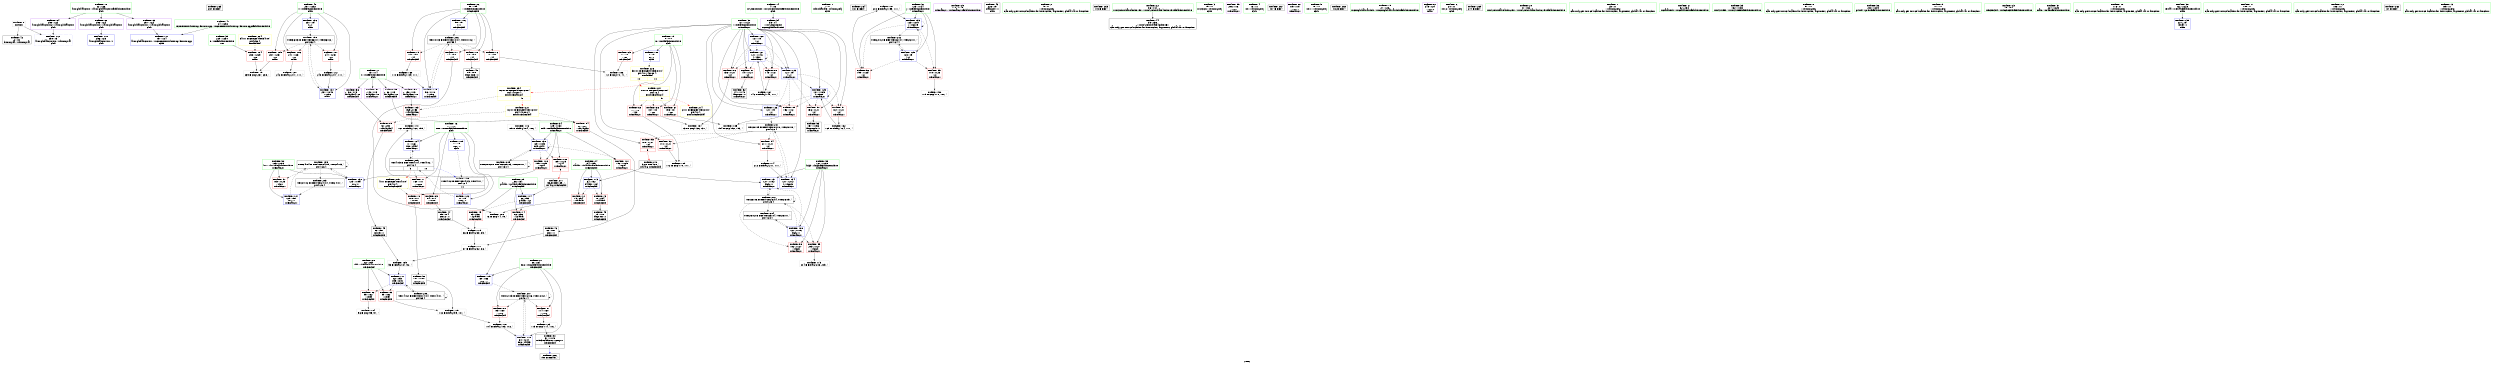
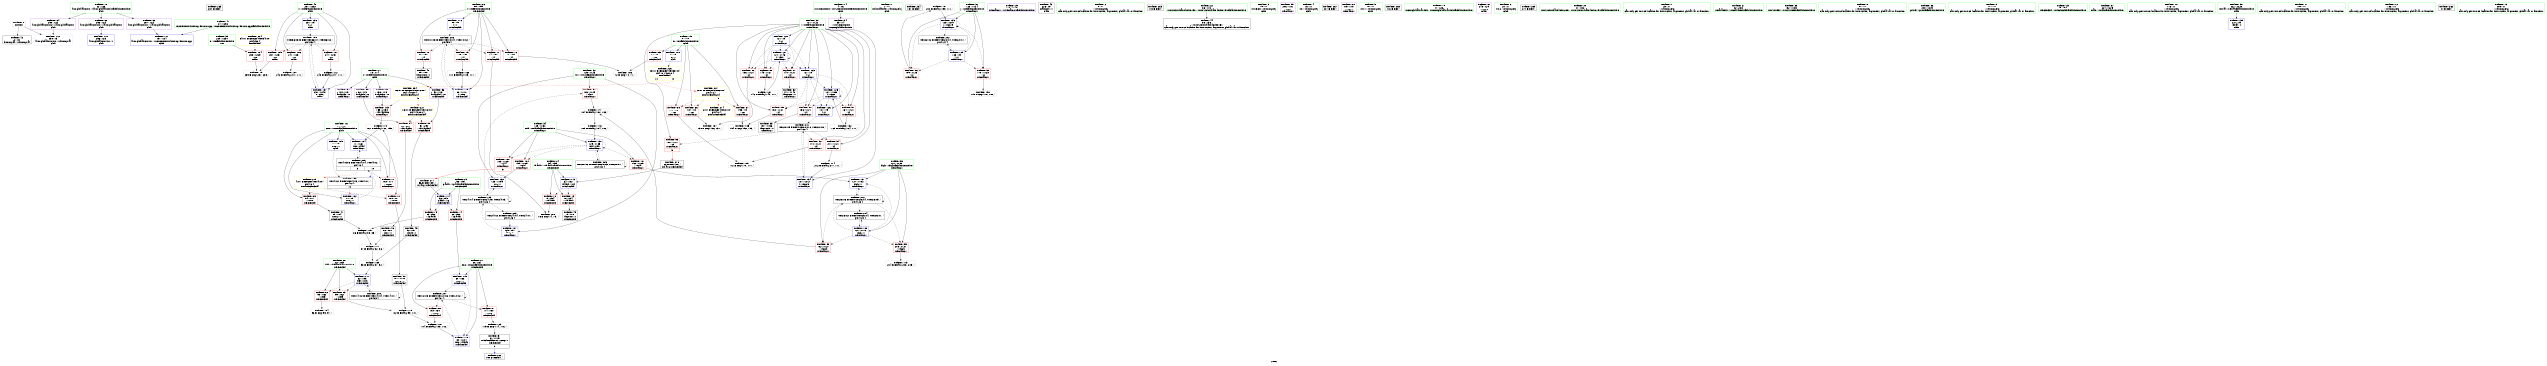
none -> (595, 111)
(523, 317) -> (470, 310)
